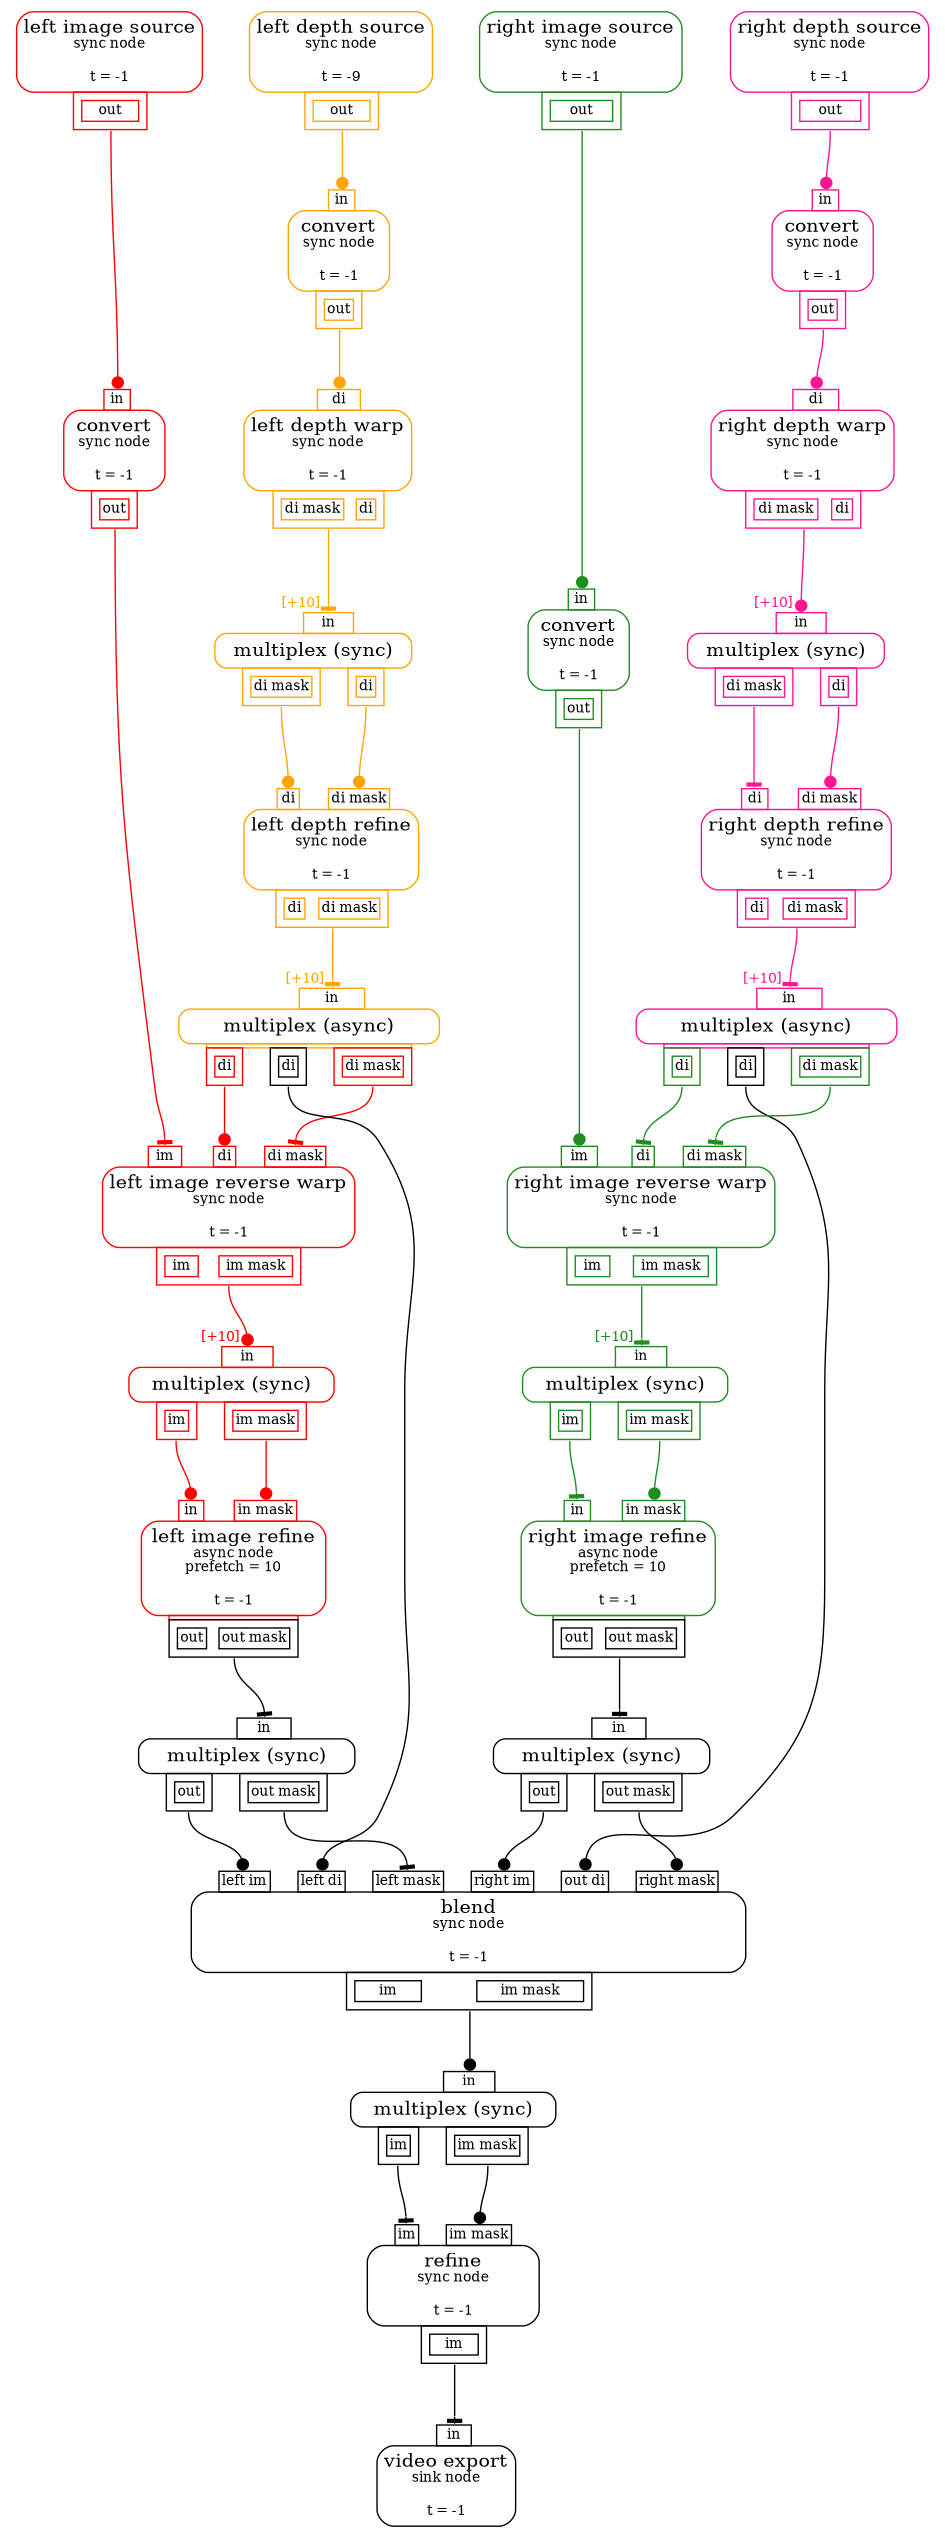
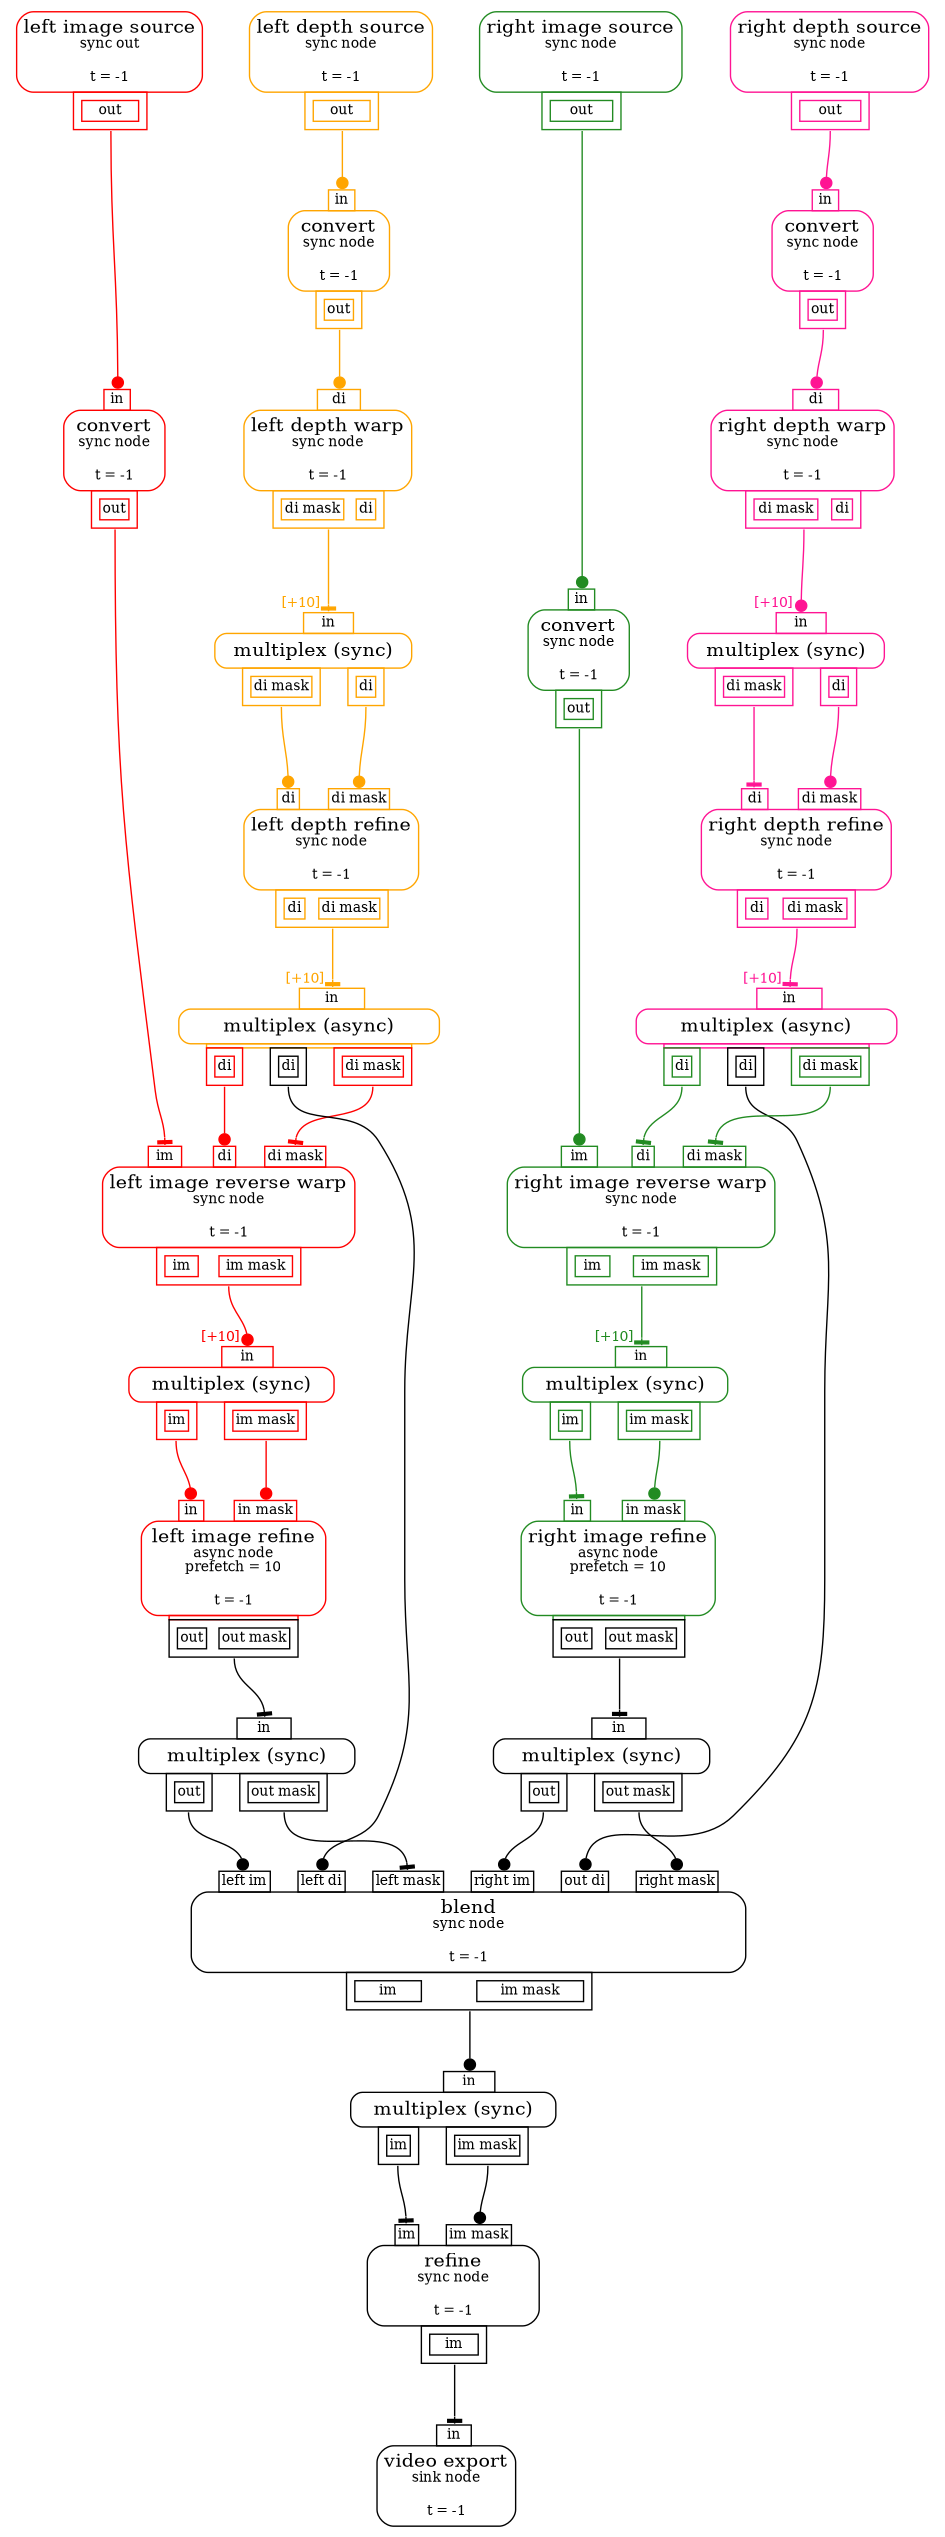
(110, 44) -> (110, 44)
(341, 77) -> (341, 77)
